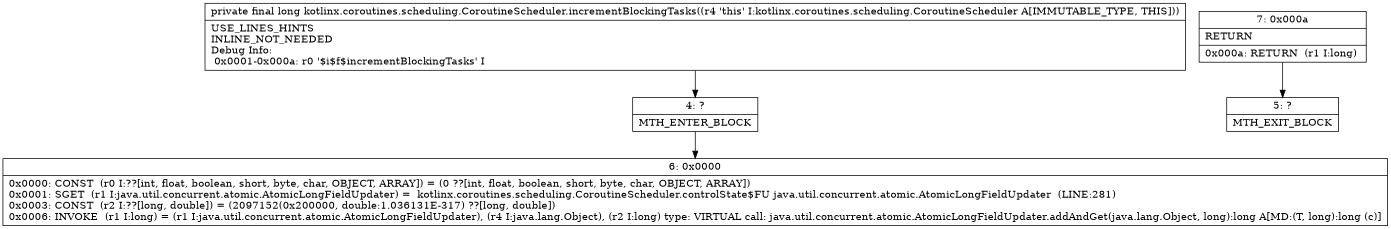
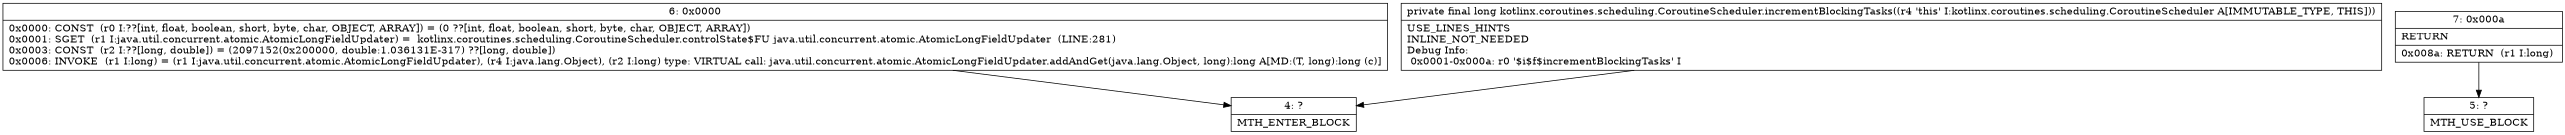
(1283, 53) -> (2479, 53)
(1283, 123) -> (2479, 123)
(695, 141) -> (1088, 88)
